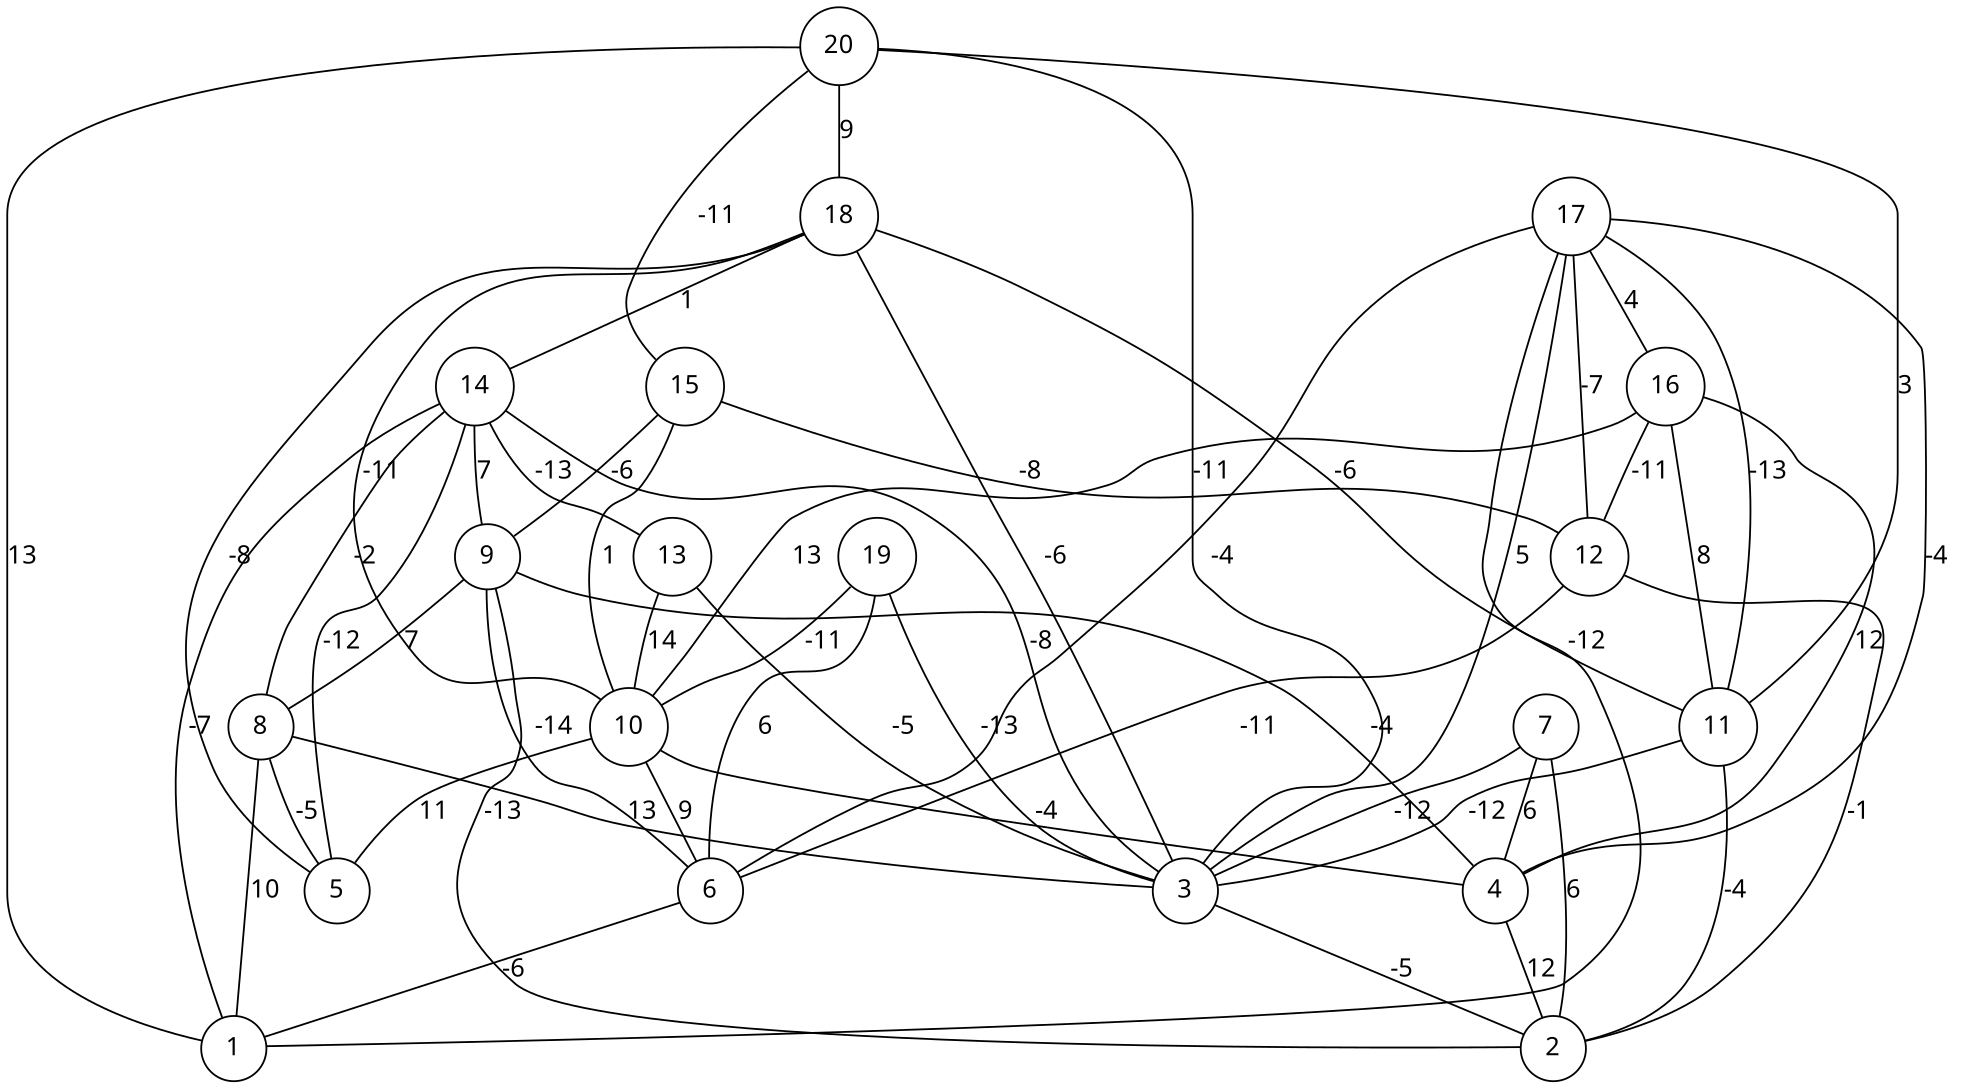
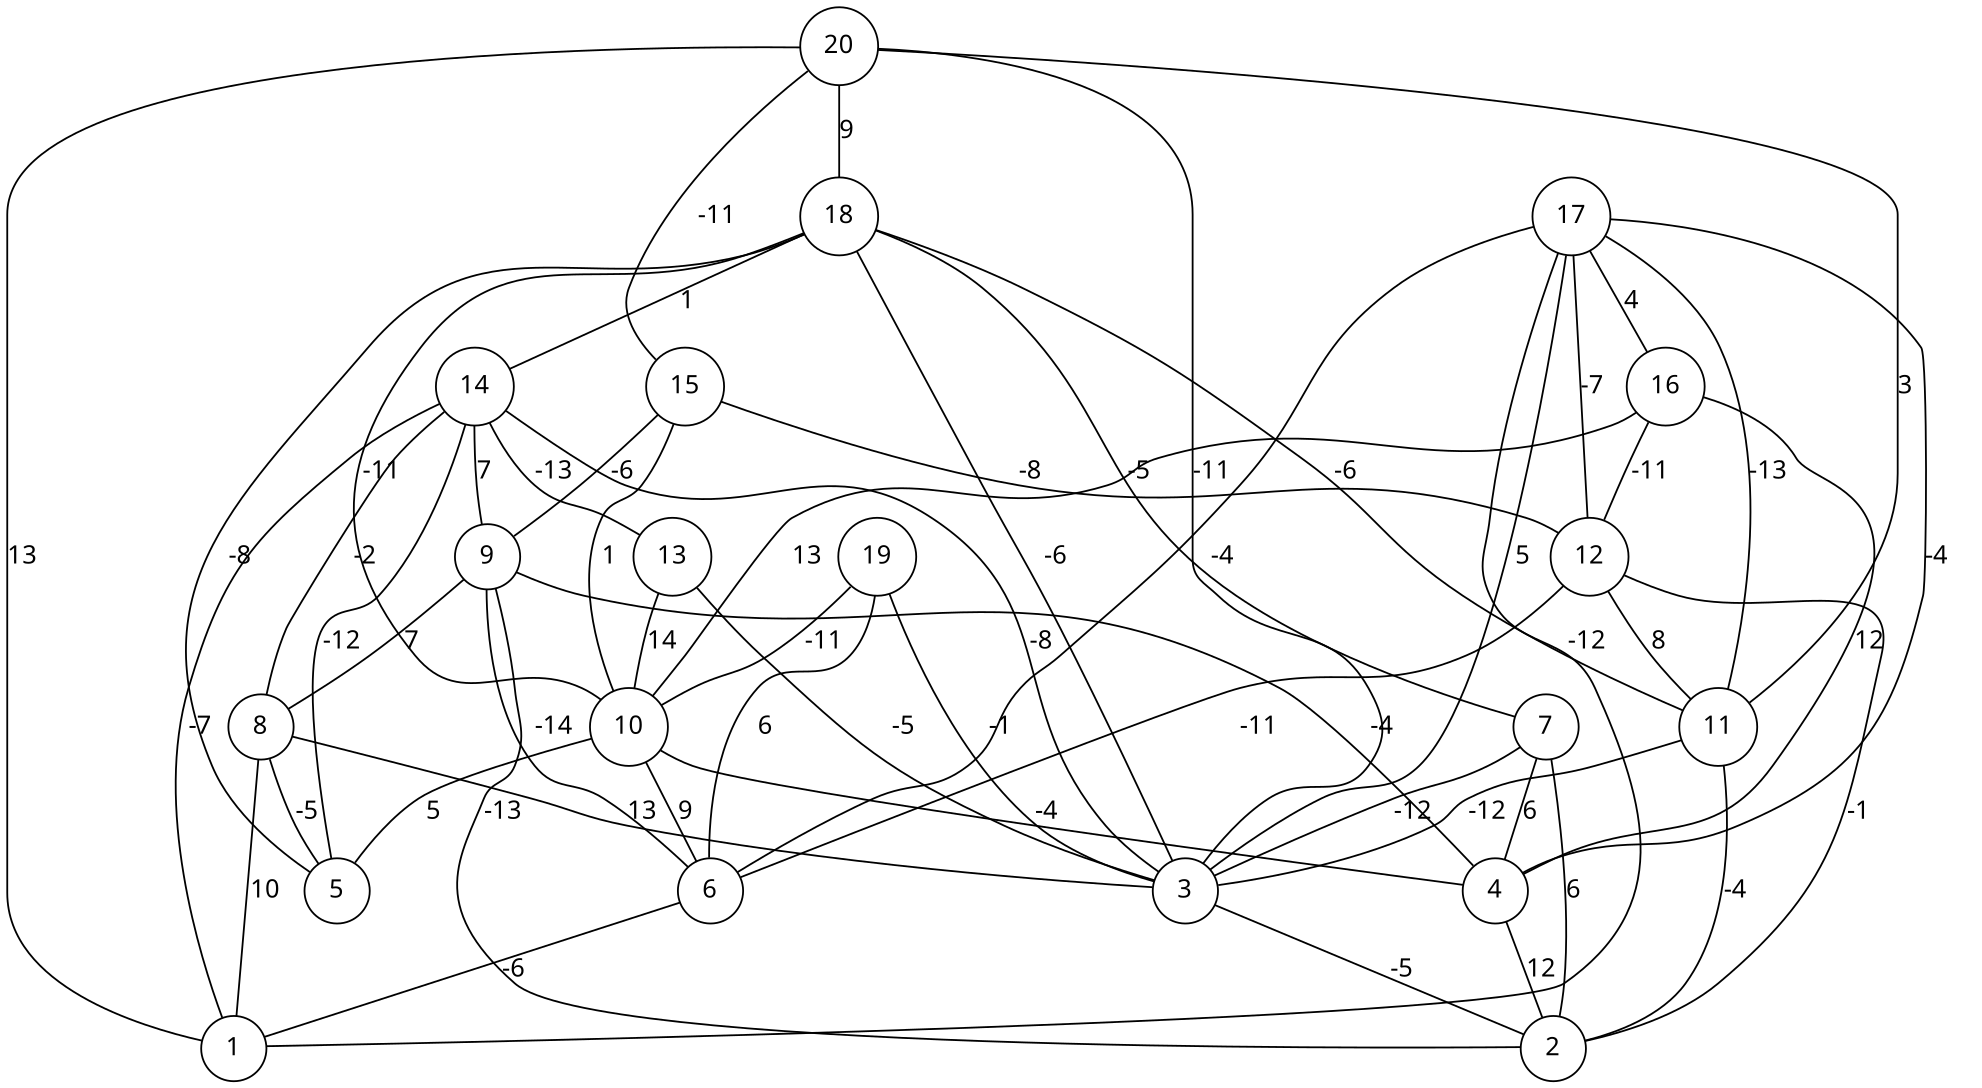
none -> (1155, 523)
(1692, 557) -> (1646, 648)
(1000, 727) -> (1000, 727)
(434, 812) -> (434, 812)
